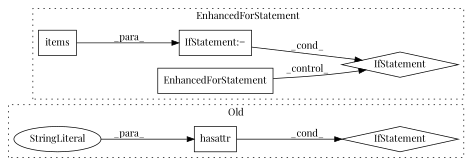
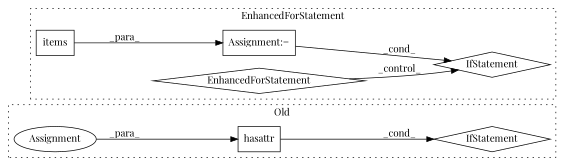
(215, 43) -> (259, 43)
(215, 81) -> (259, 81)
(57, 139) -> (55, 139)
